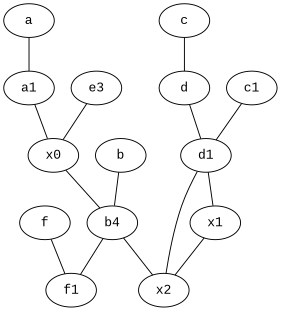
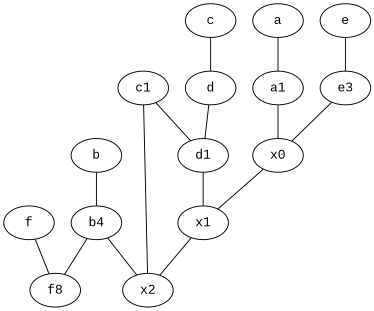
none -> (345, 21)
(83, 189) -> (241, 189)
(177, 221) -> (146, 189)
(71, 290) -> (55, 290)
